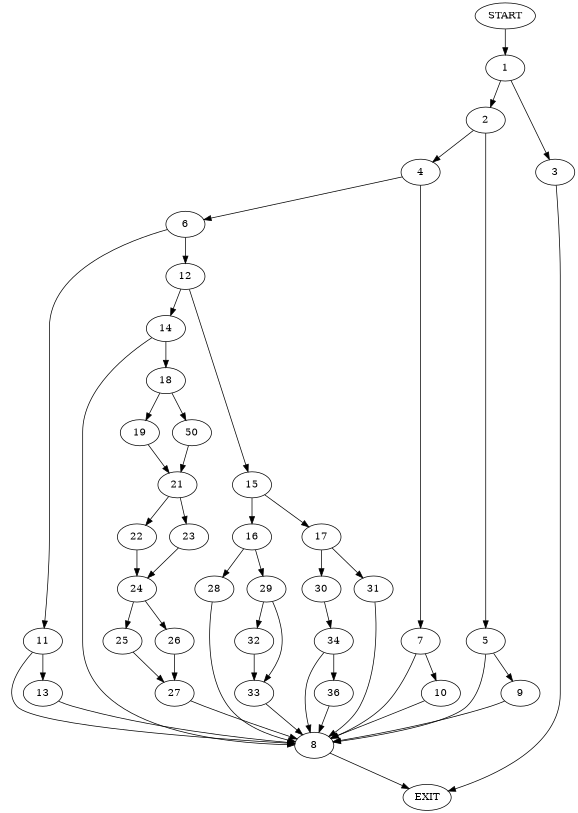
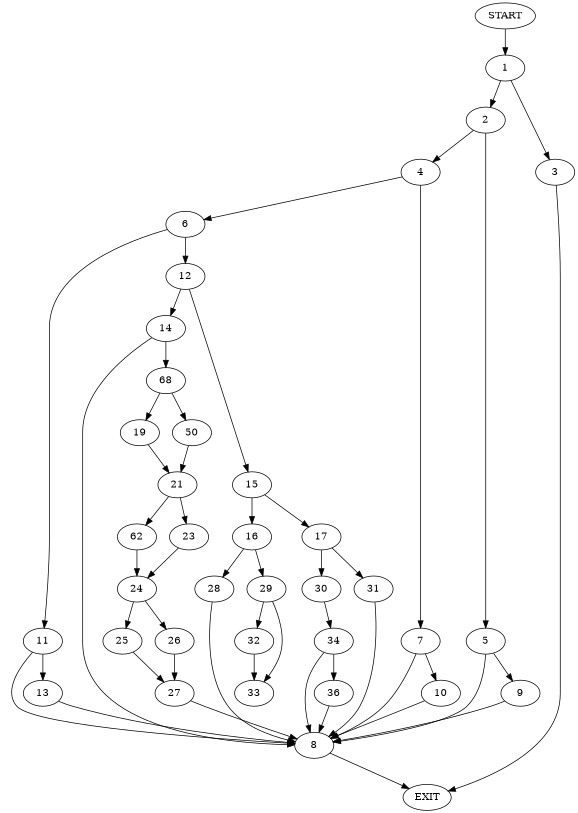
(166, 381) -> (166, 381)
(137, 537) -> (137, 537)
(282, 717) -> none
